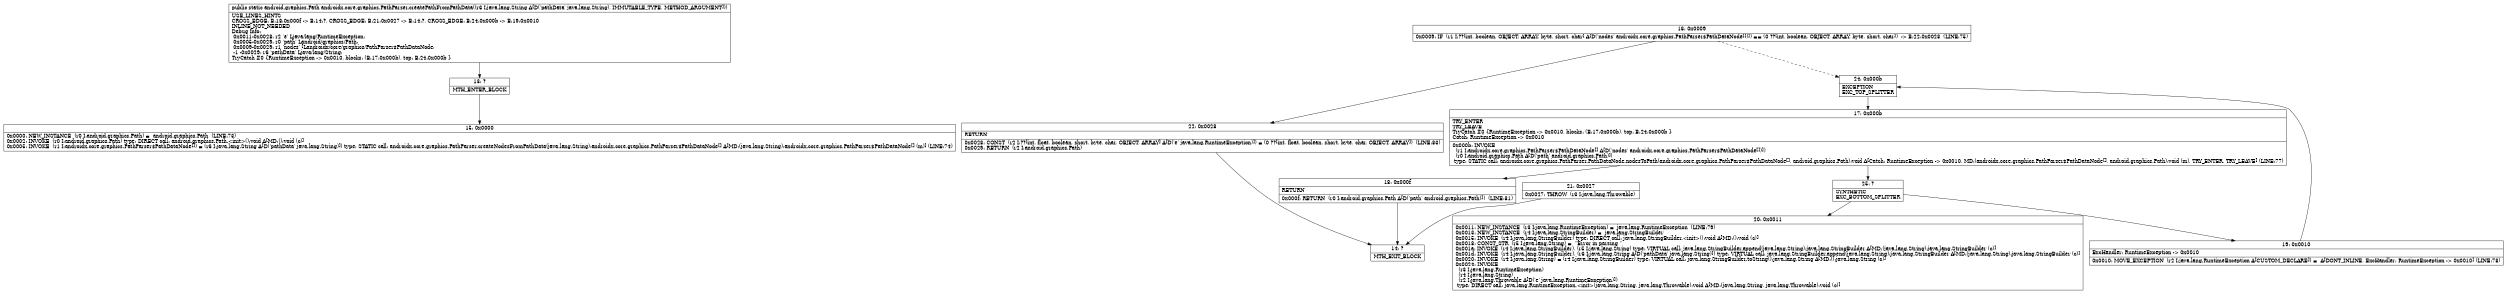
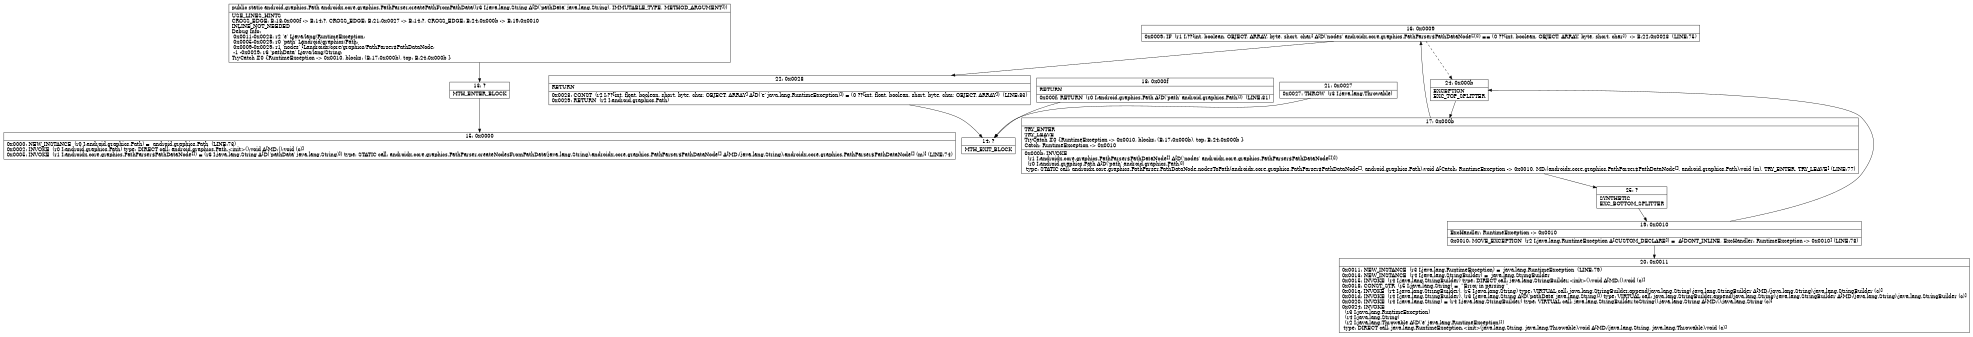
(1563, 172) -> (1424, 82)
(1841, 208) -> (1654, 250)
